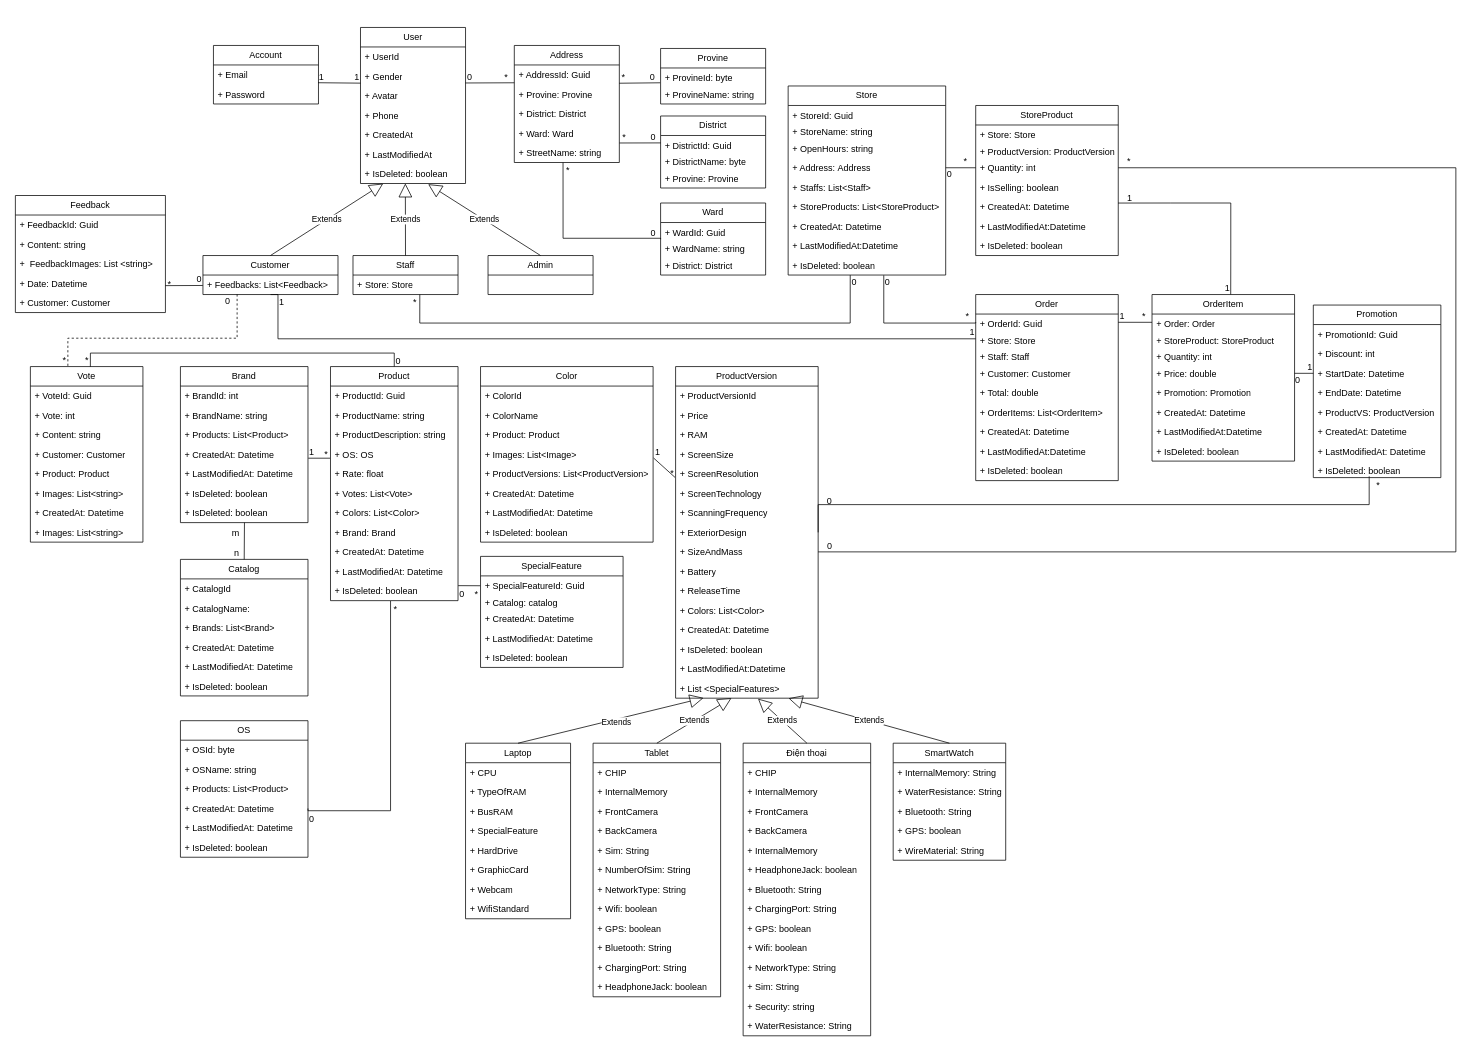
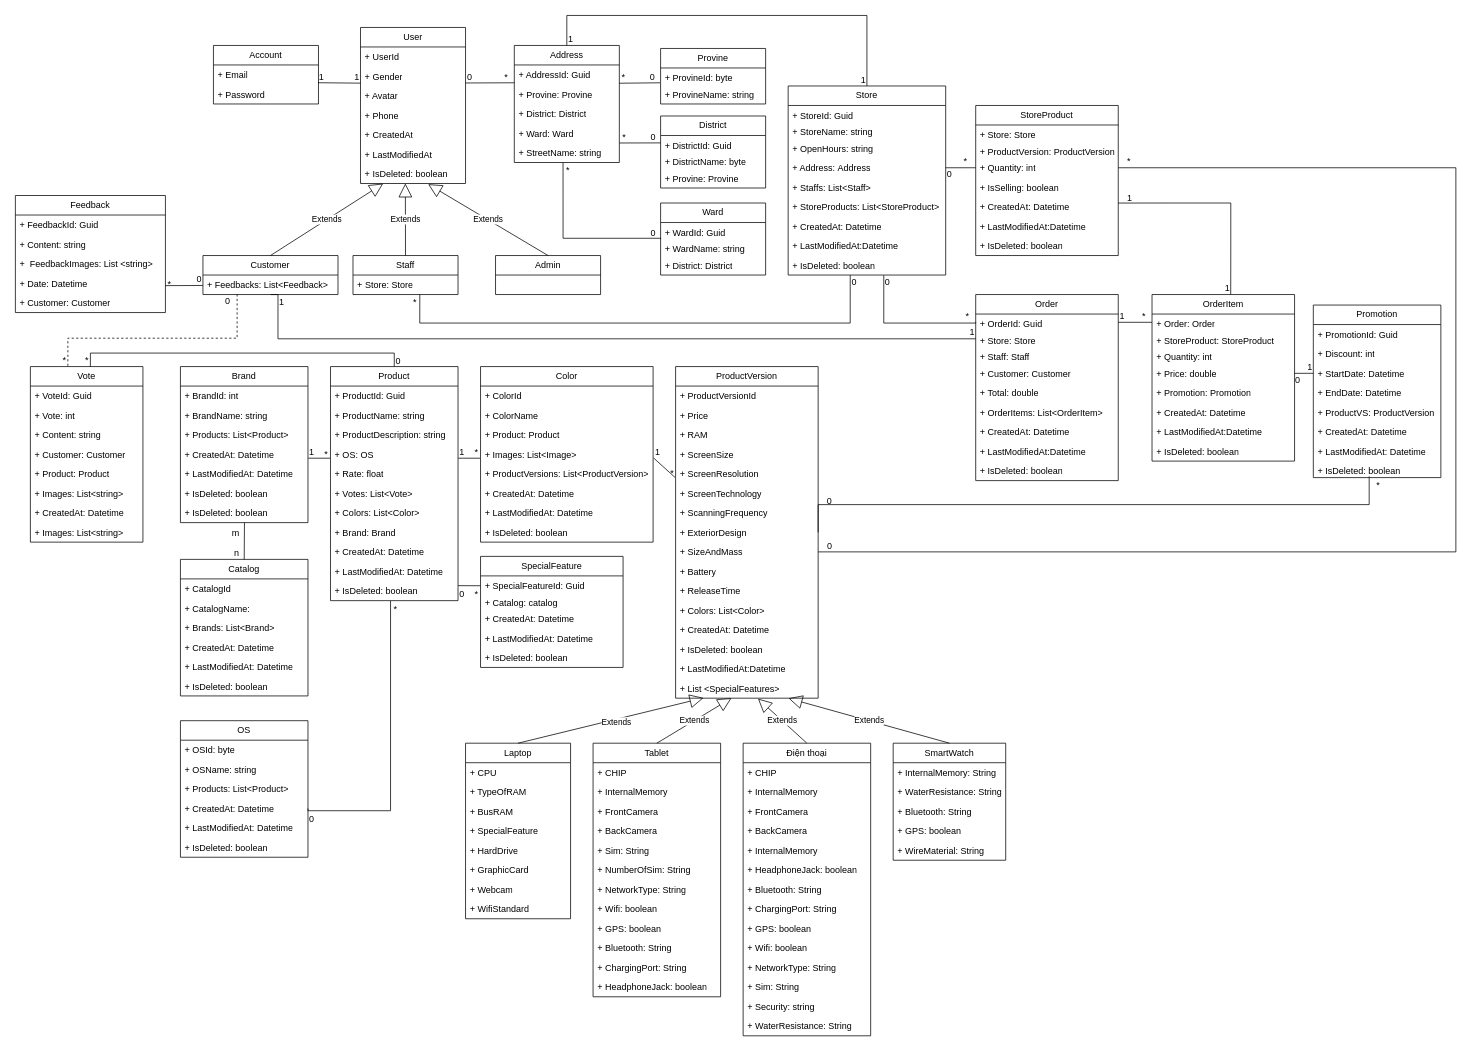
none -> (736, 15)
(540, 275) -> (548, 275)
none -> (468, 458)
